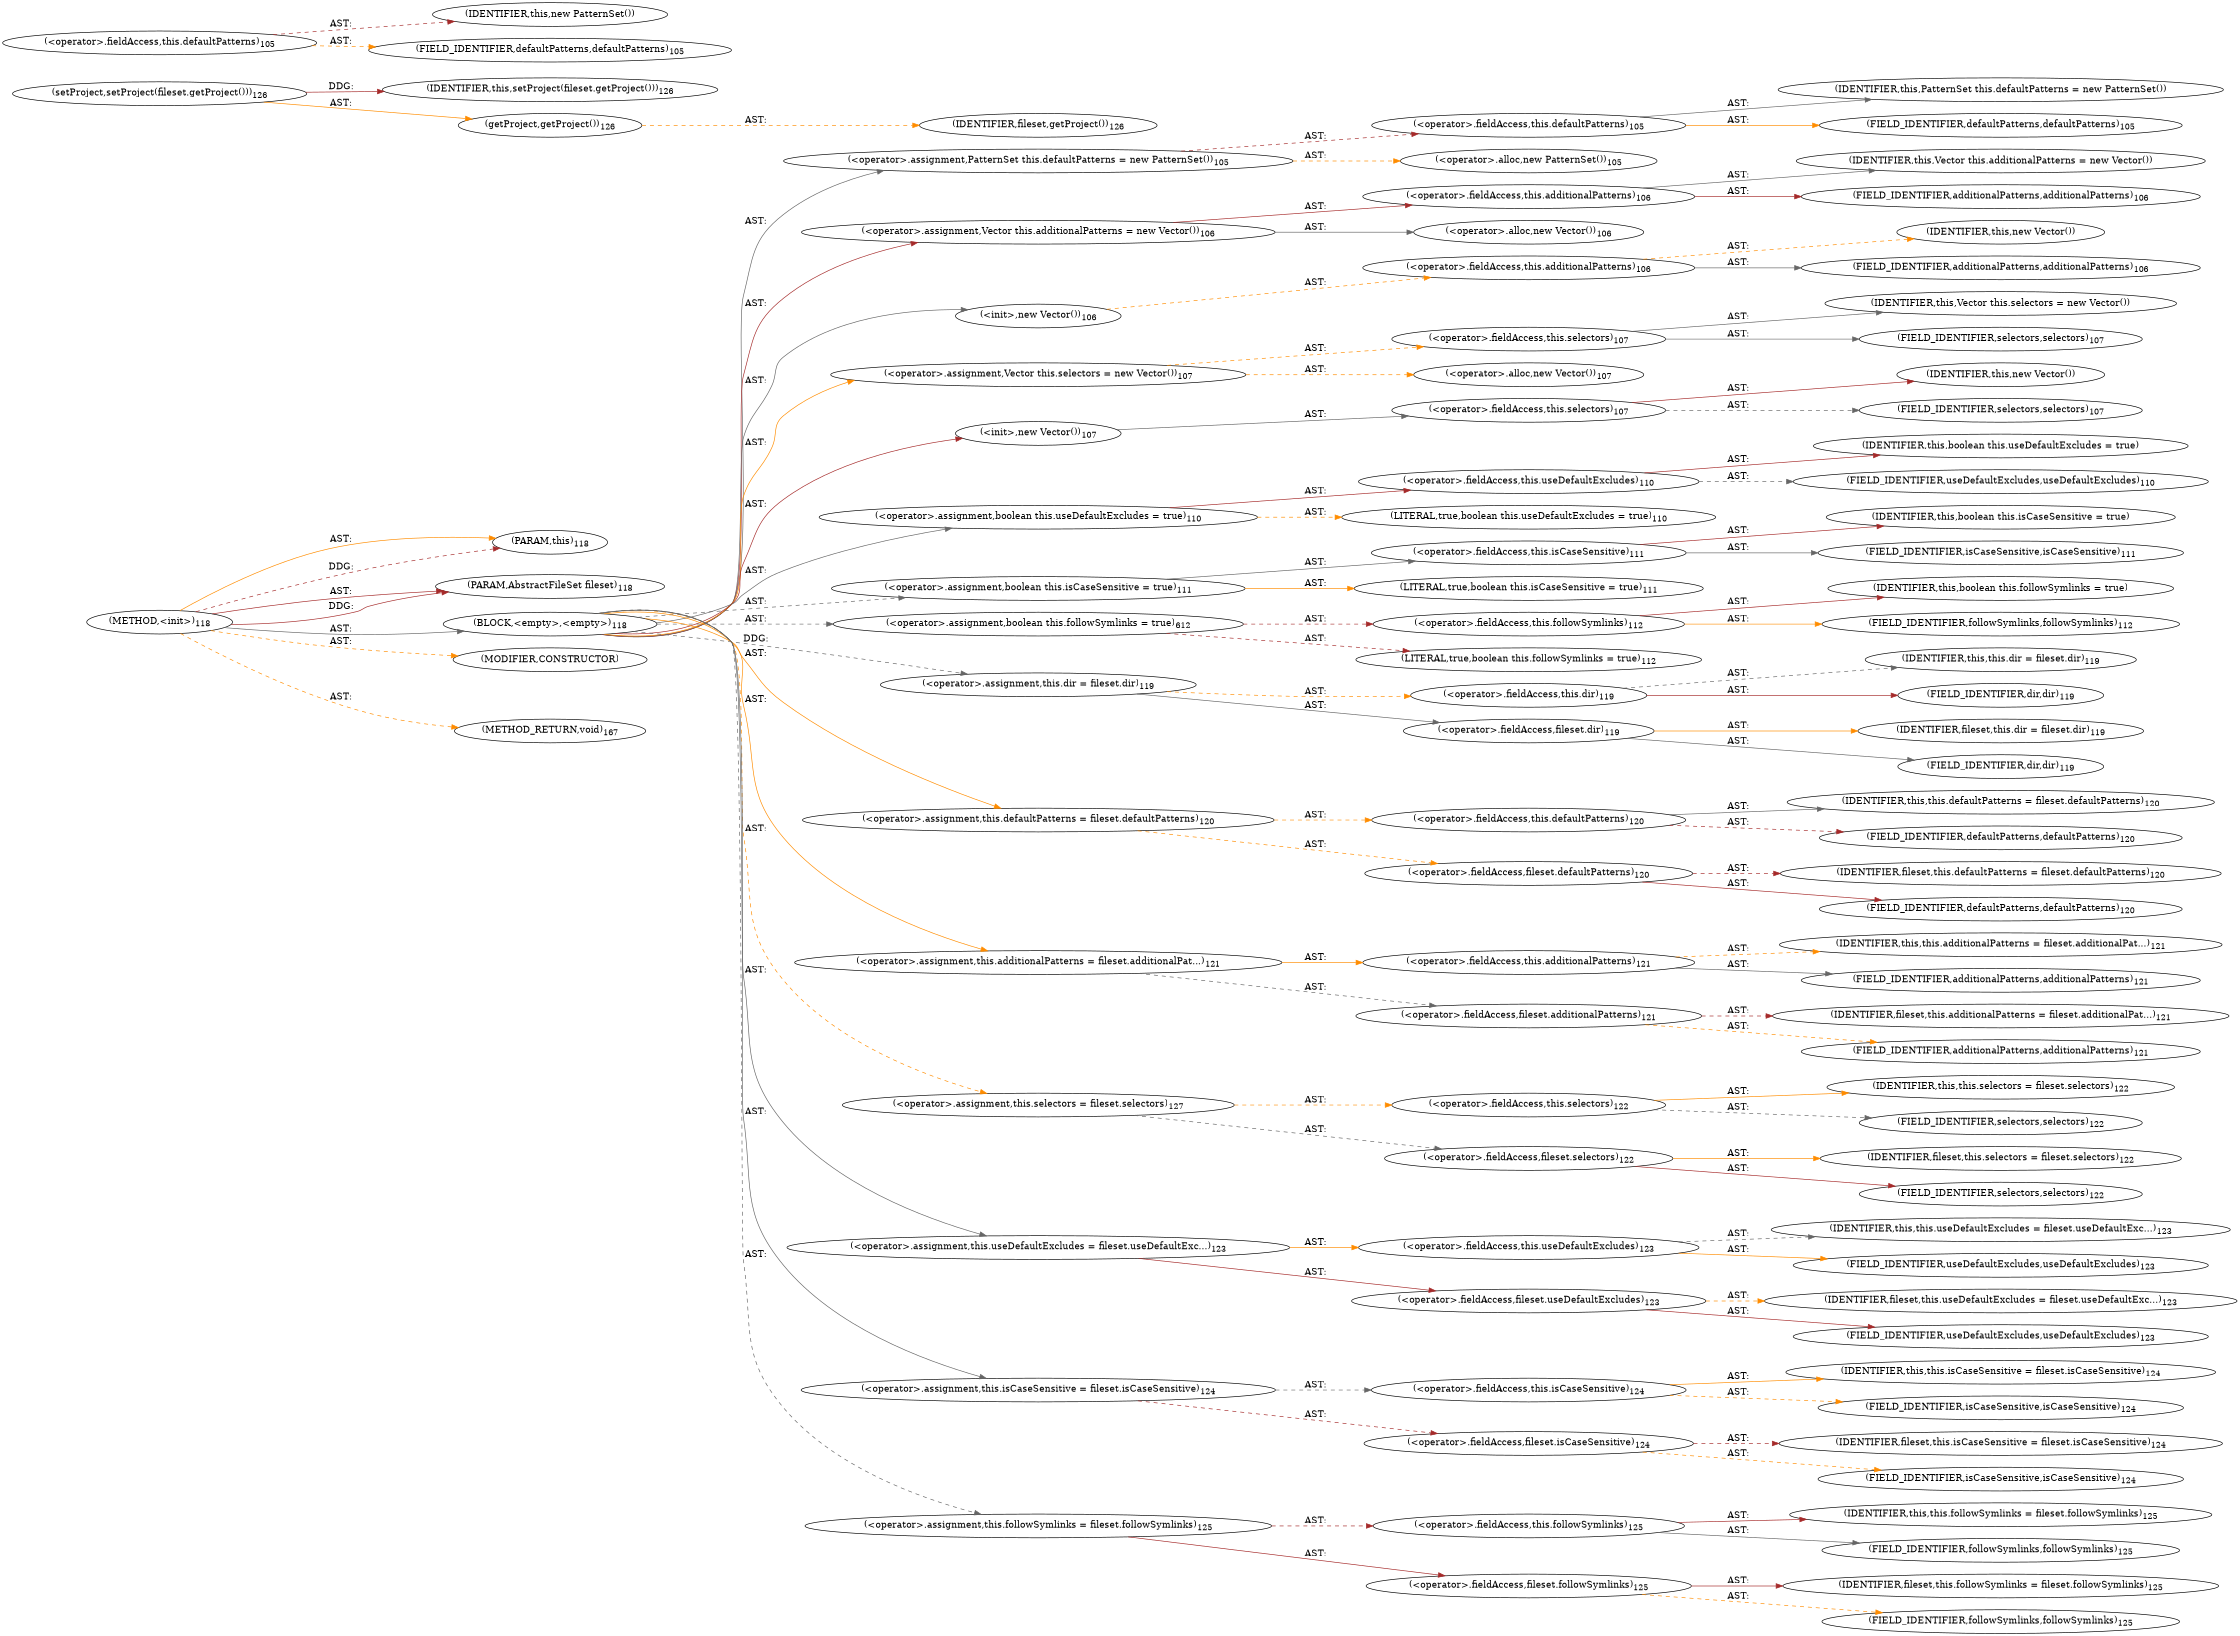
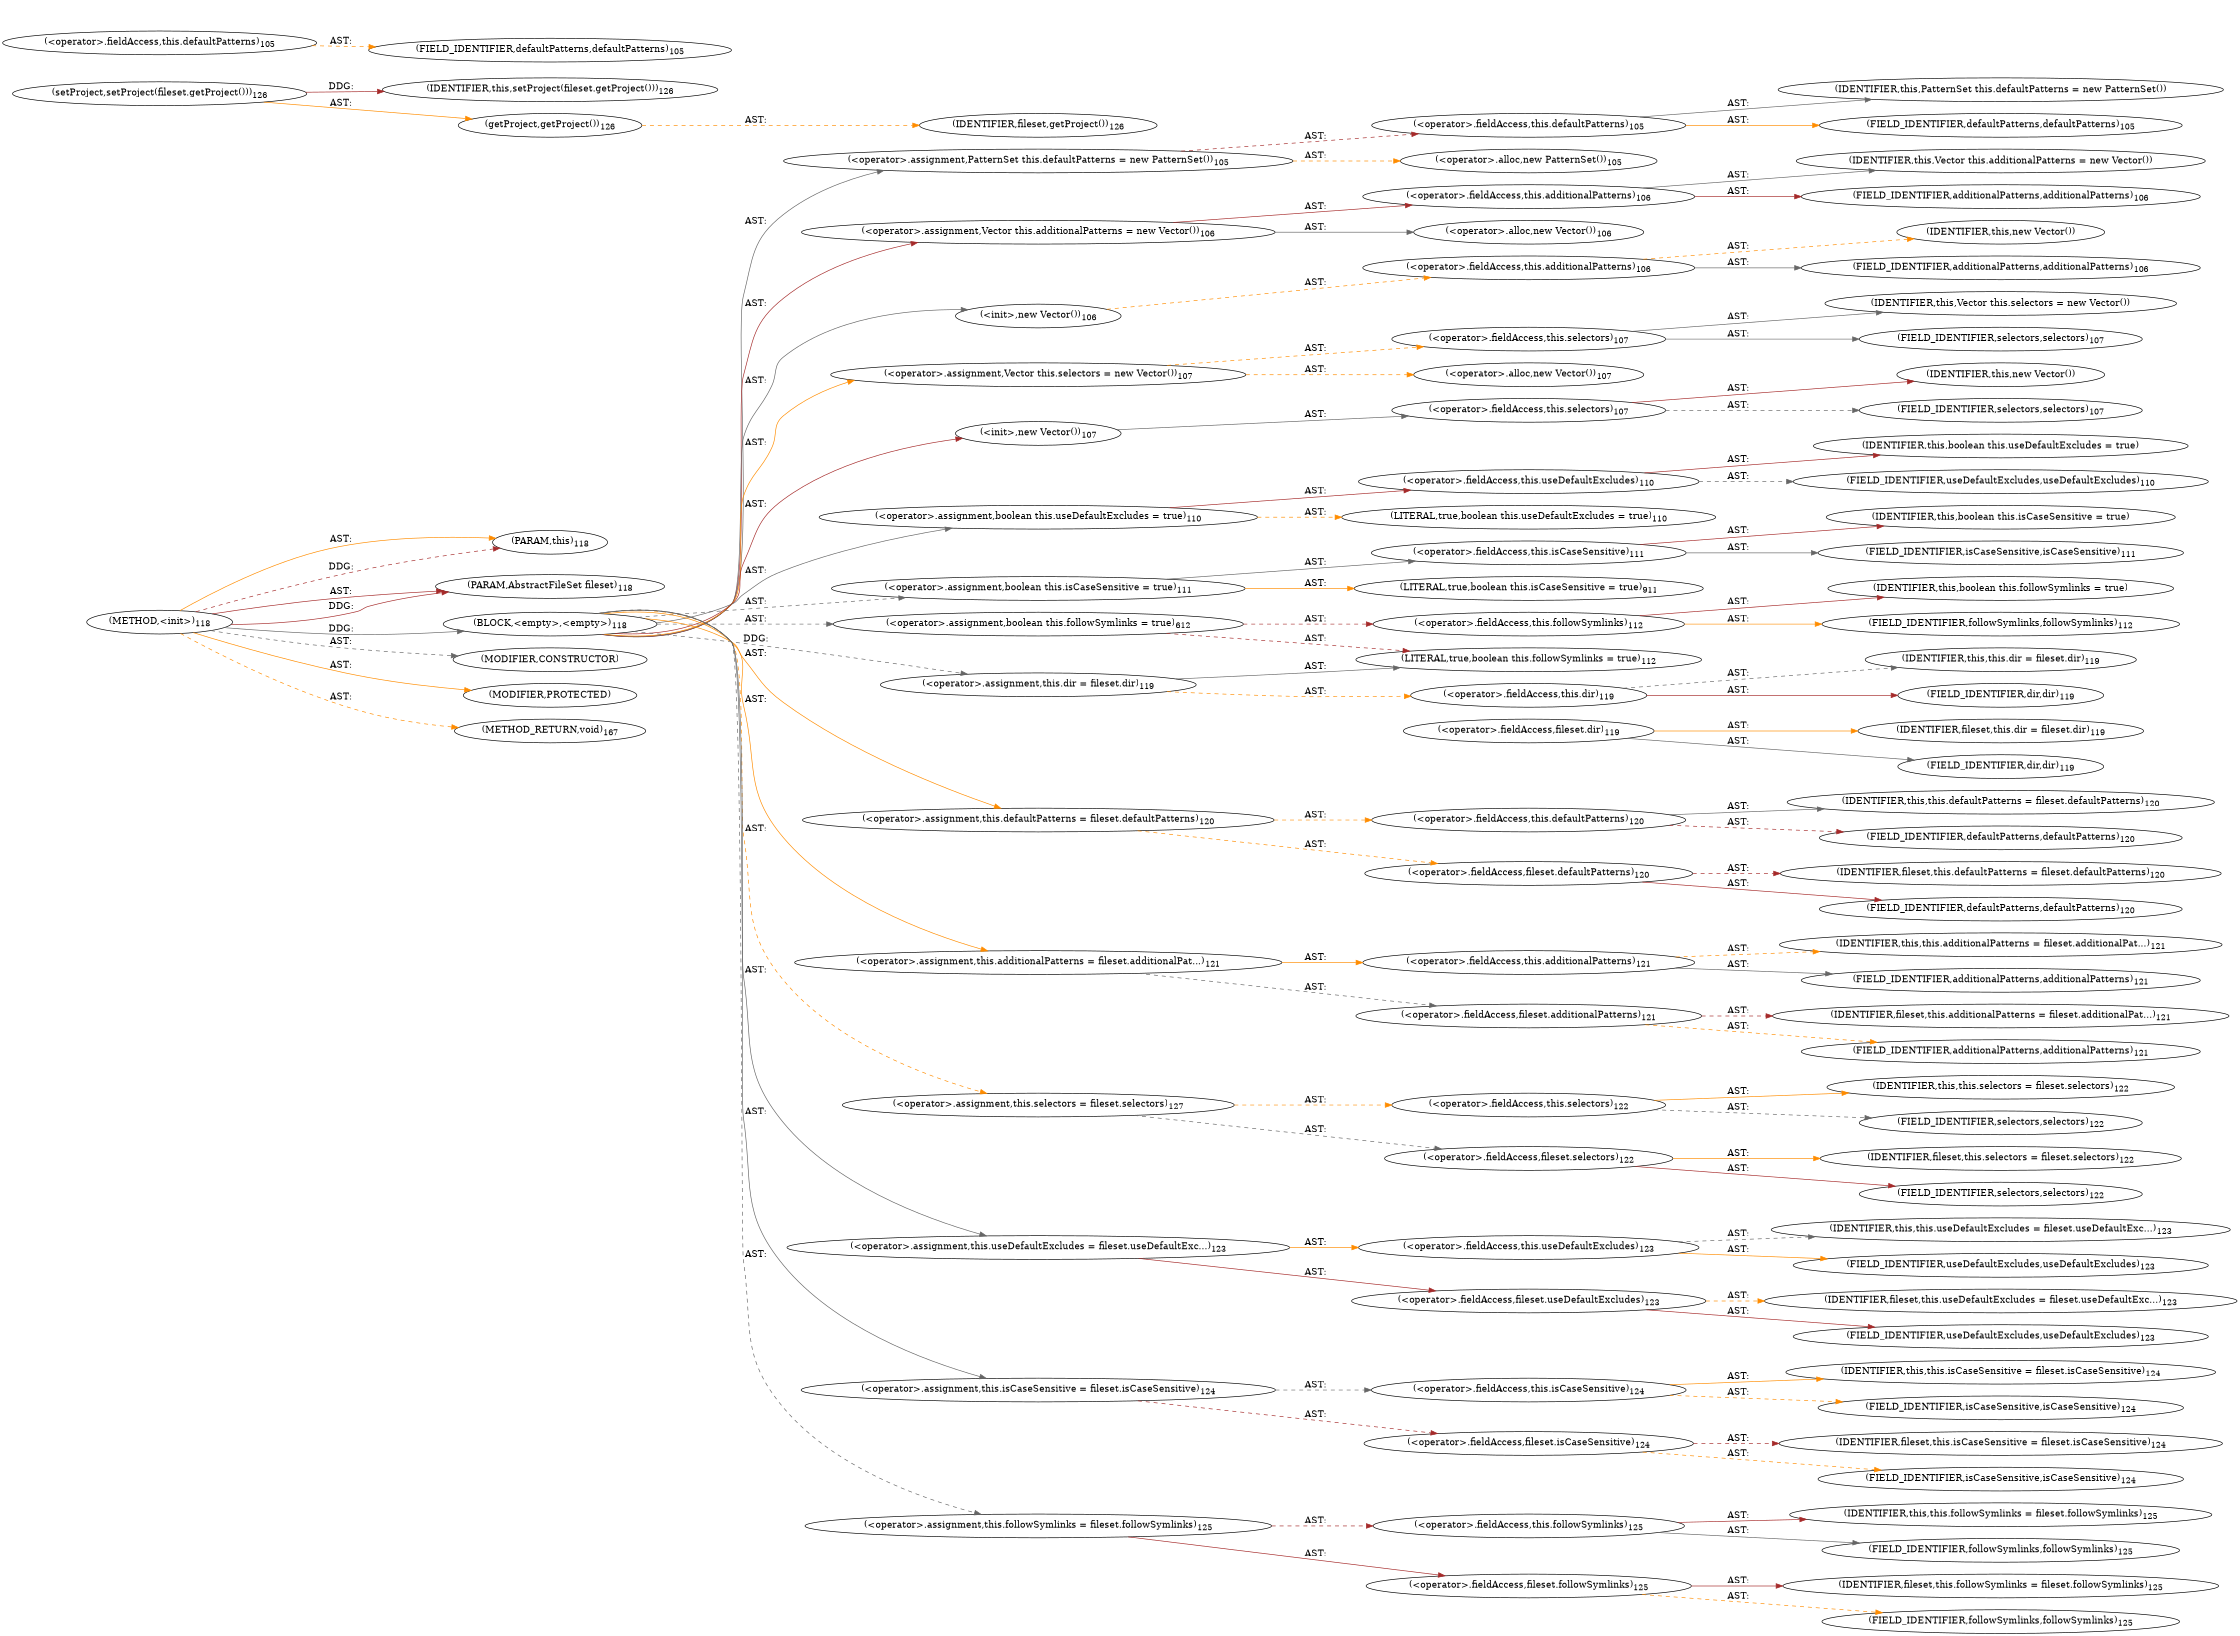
(550, 15) -> none
(1650, 587) -> (1650, 587)
(343, 629) -> (343, 629)
(331, 647) -> (331, 647)
none -> (550, 695)
(1285, 708) -> (1285, 674)
